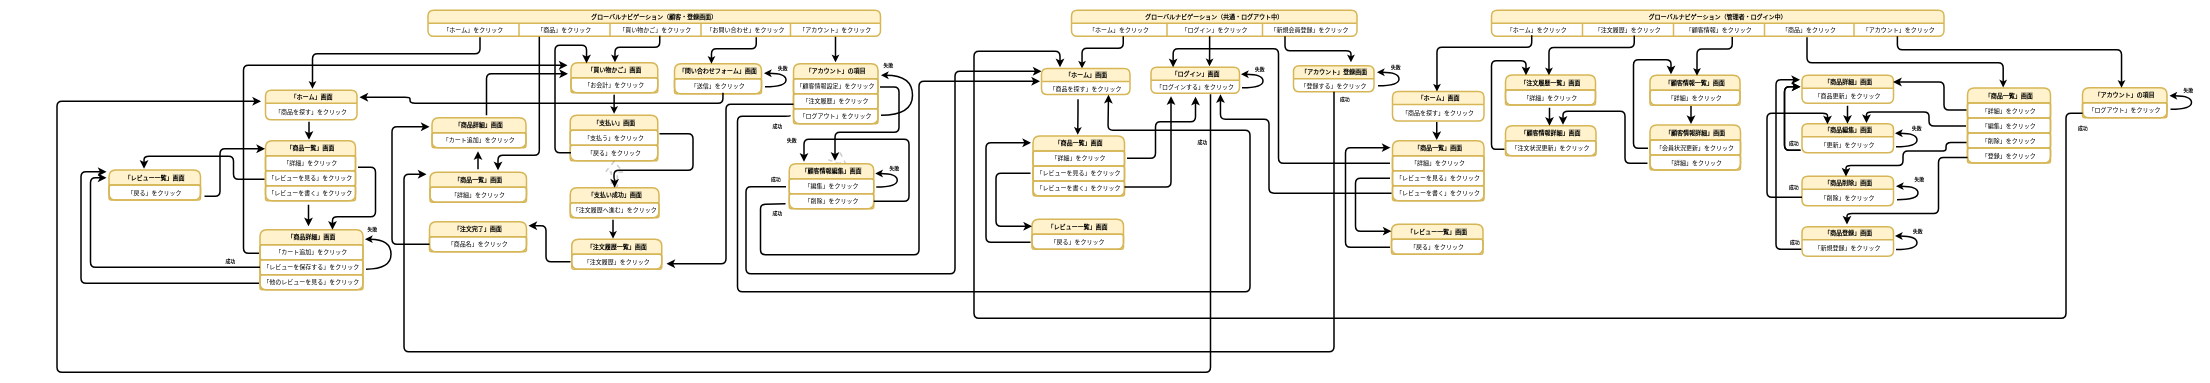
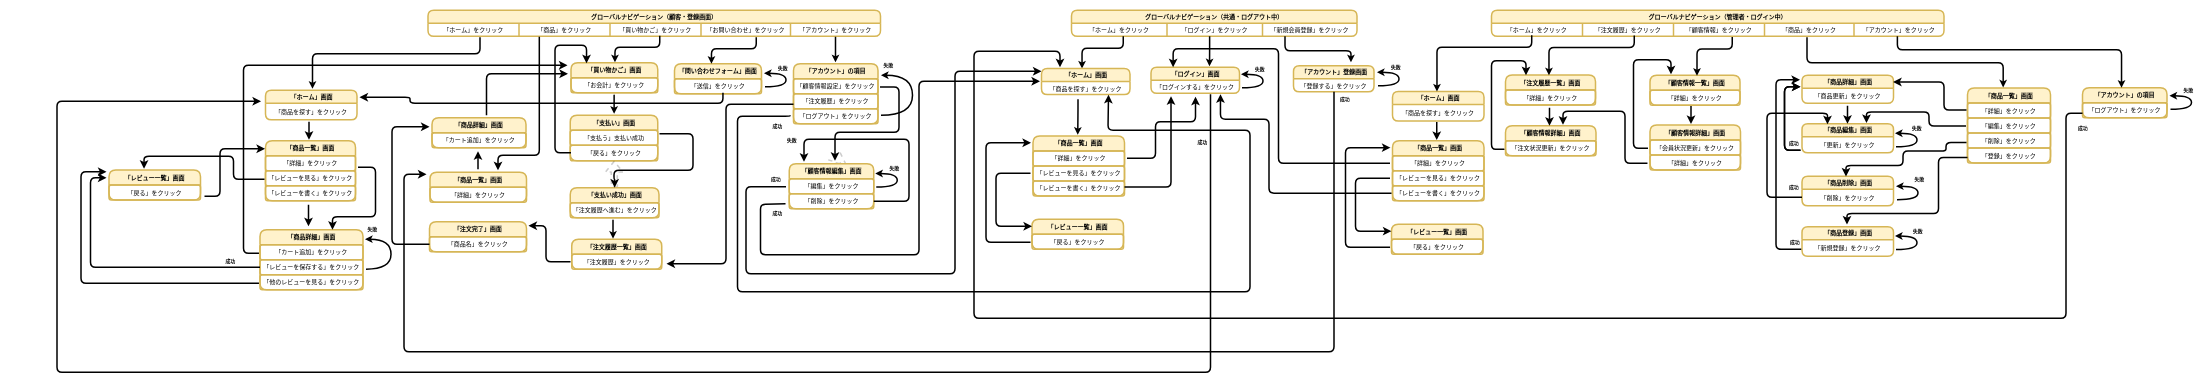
(614, 138) -> (614, 138)
